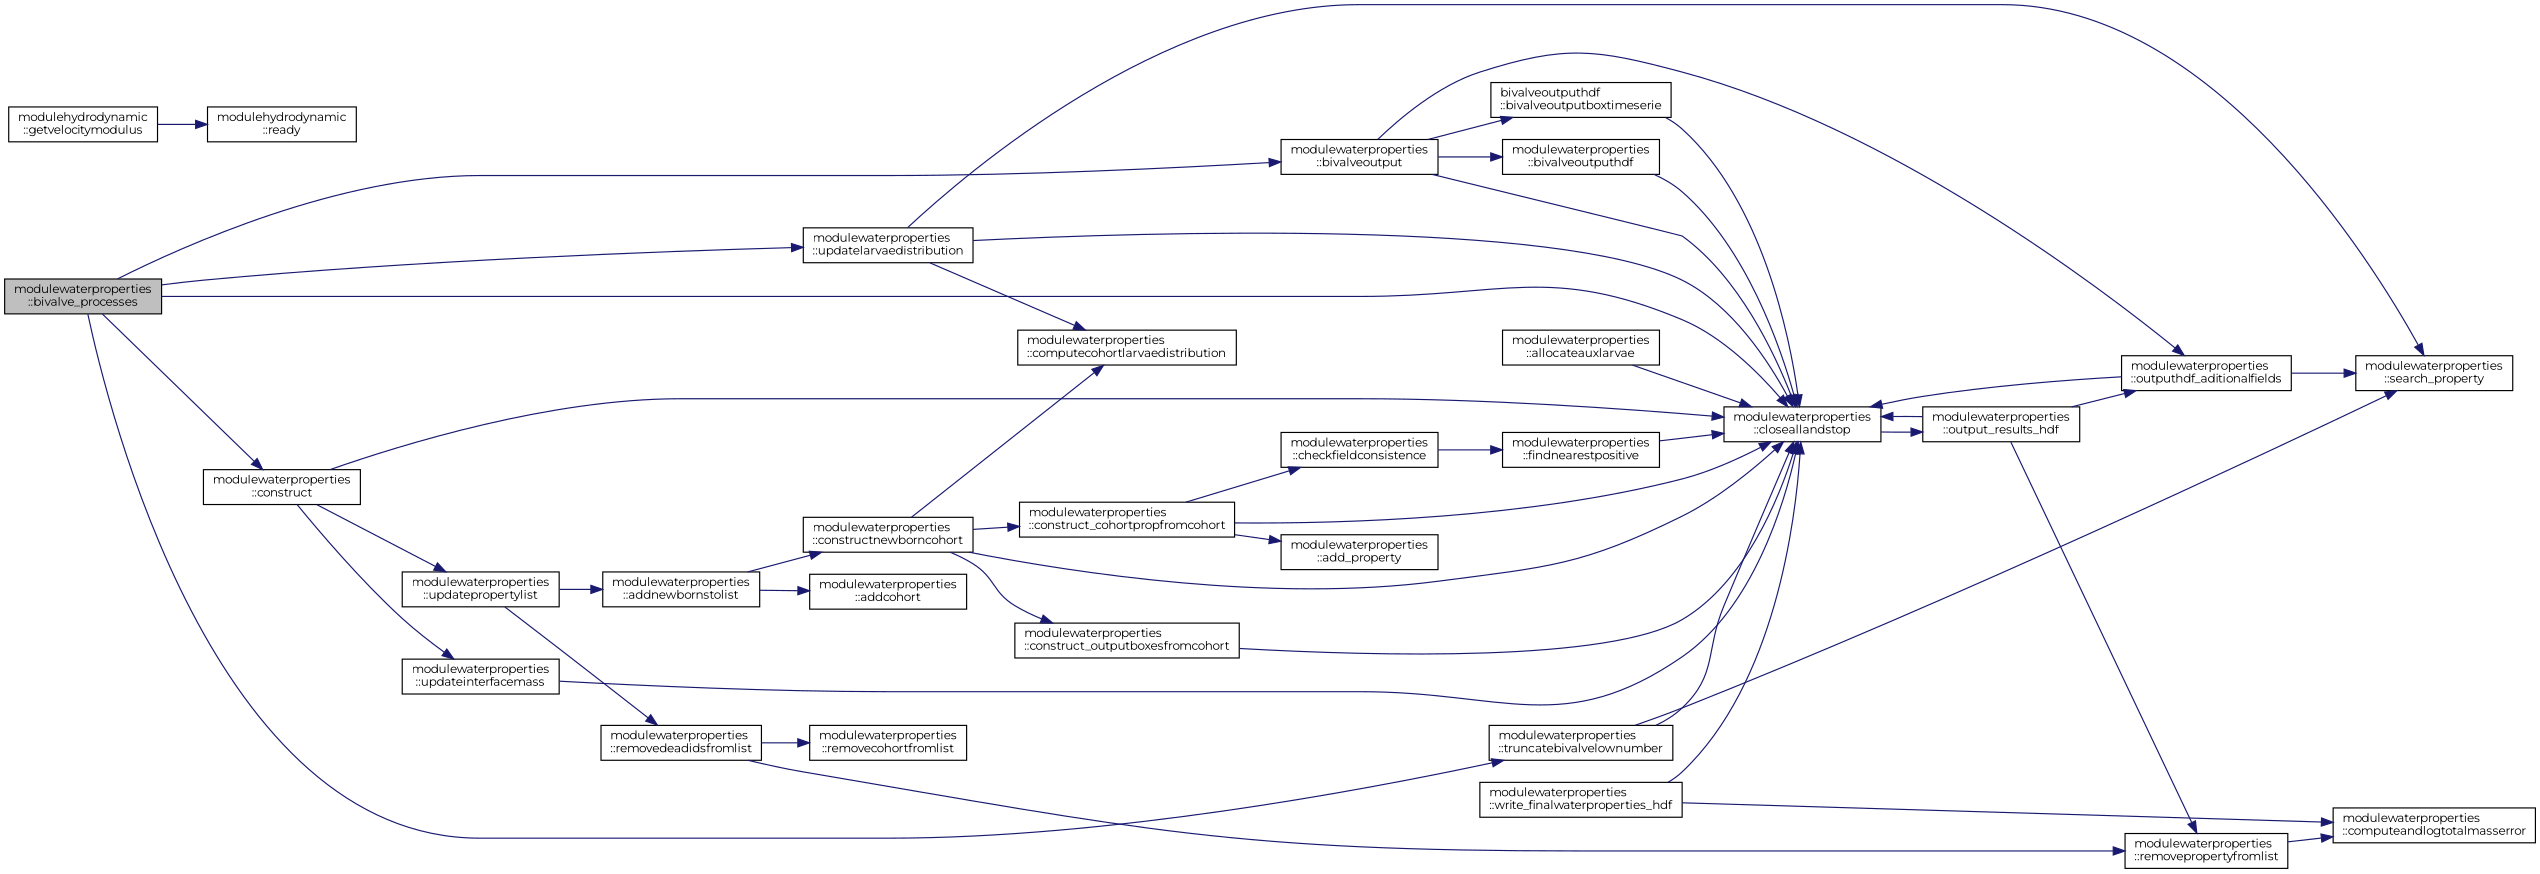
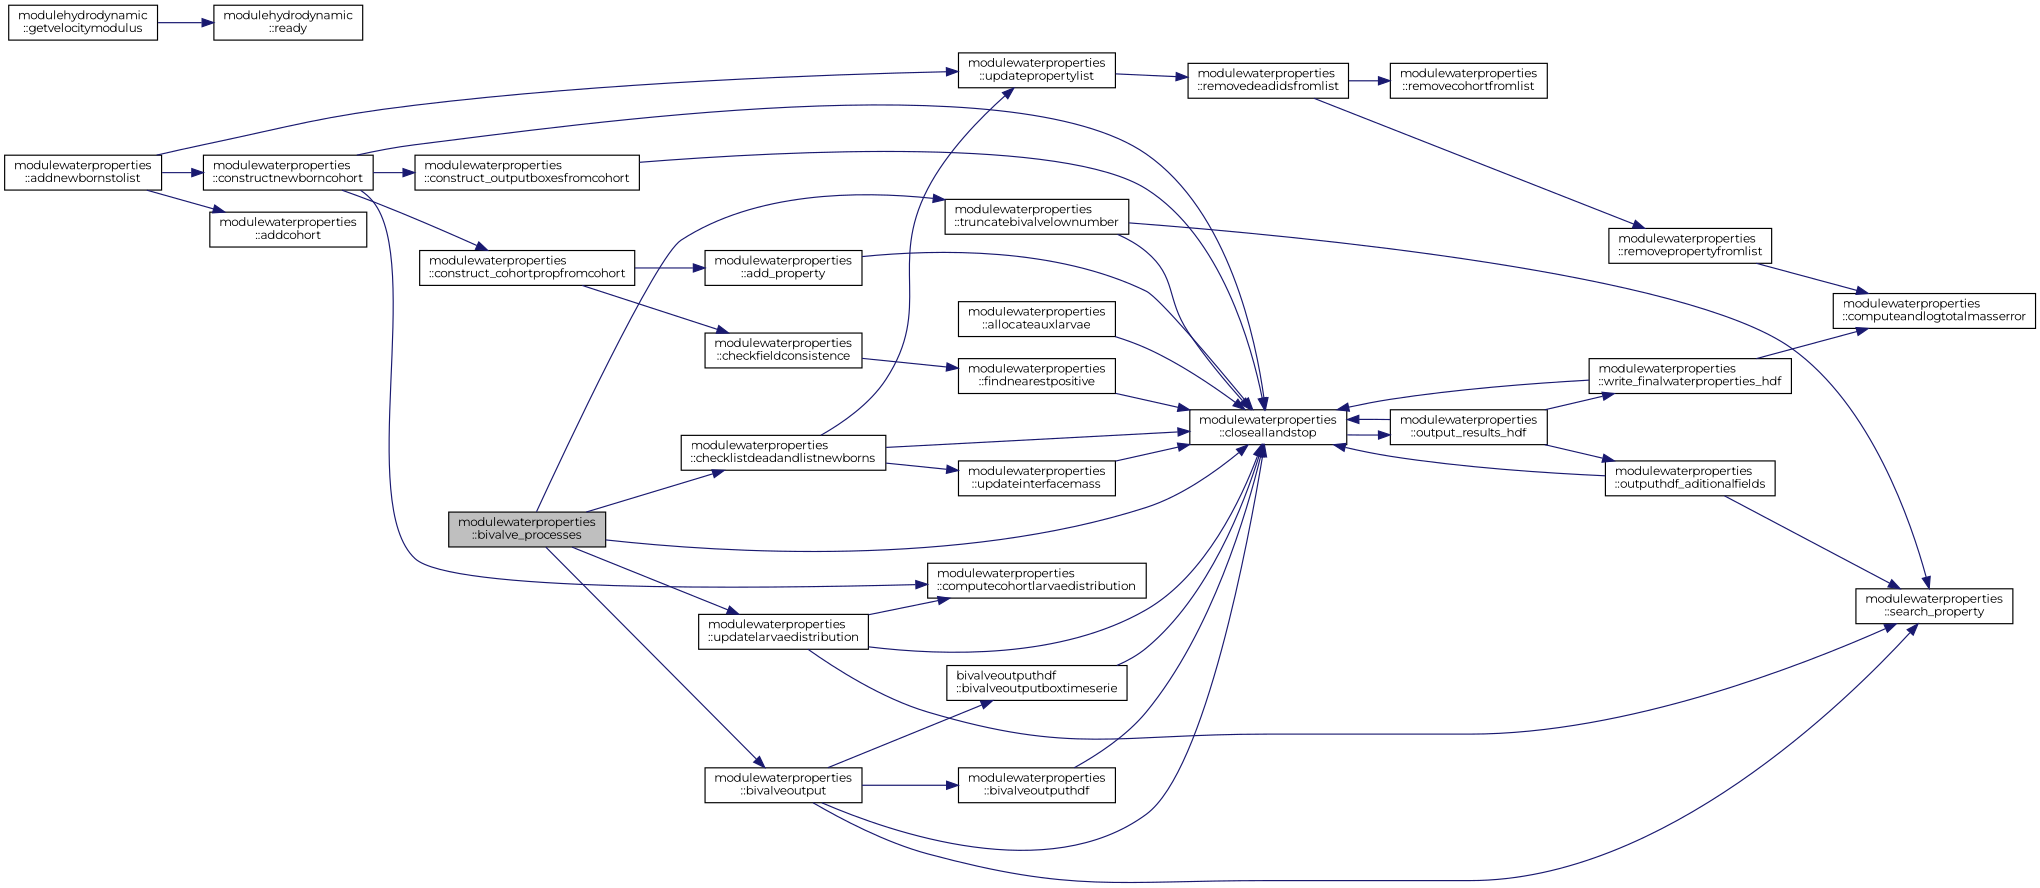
(1794, 112) -> (1393, 881)
(282, 487) -> (784, 453)
(1502, 510) -> (1079, 267)
(575, 589) -> (549, 92)
(2101, 632) -> (1574, 403)
